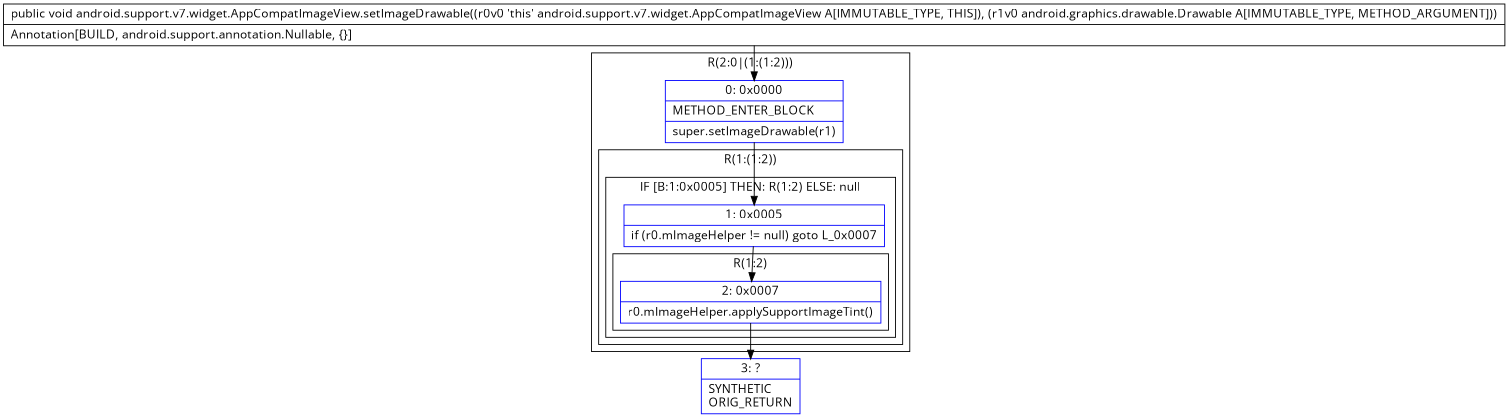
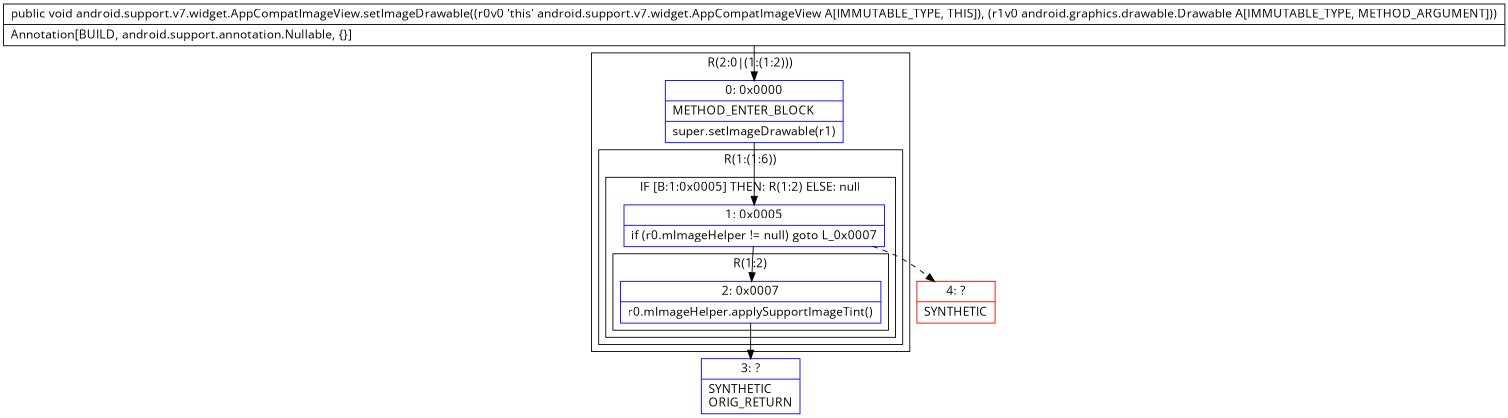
(751, 160) -> (751, 160)
none -> (956, 302)
